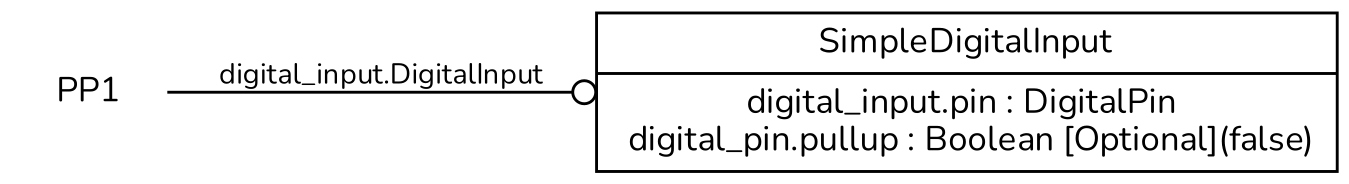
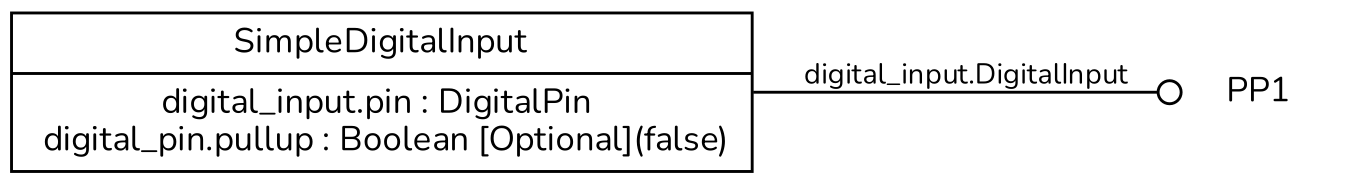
(370, 92) -> (955, 92)
